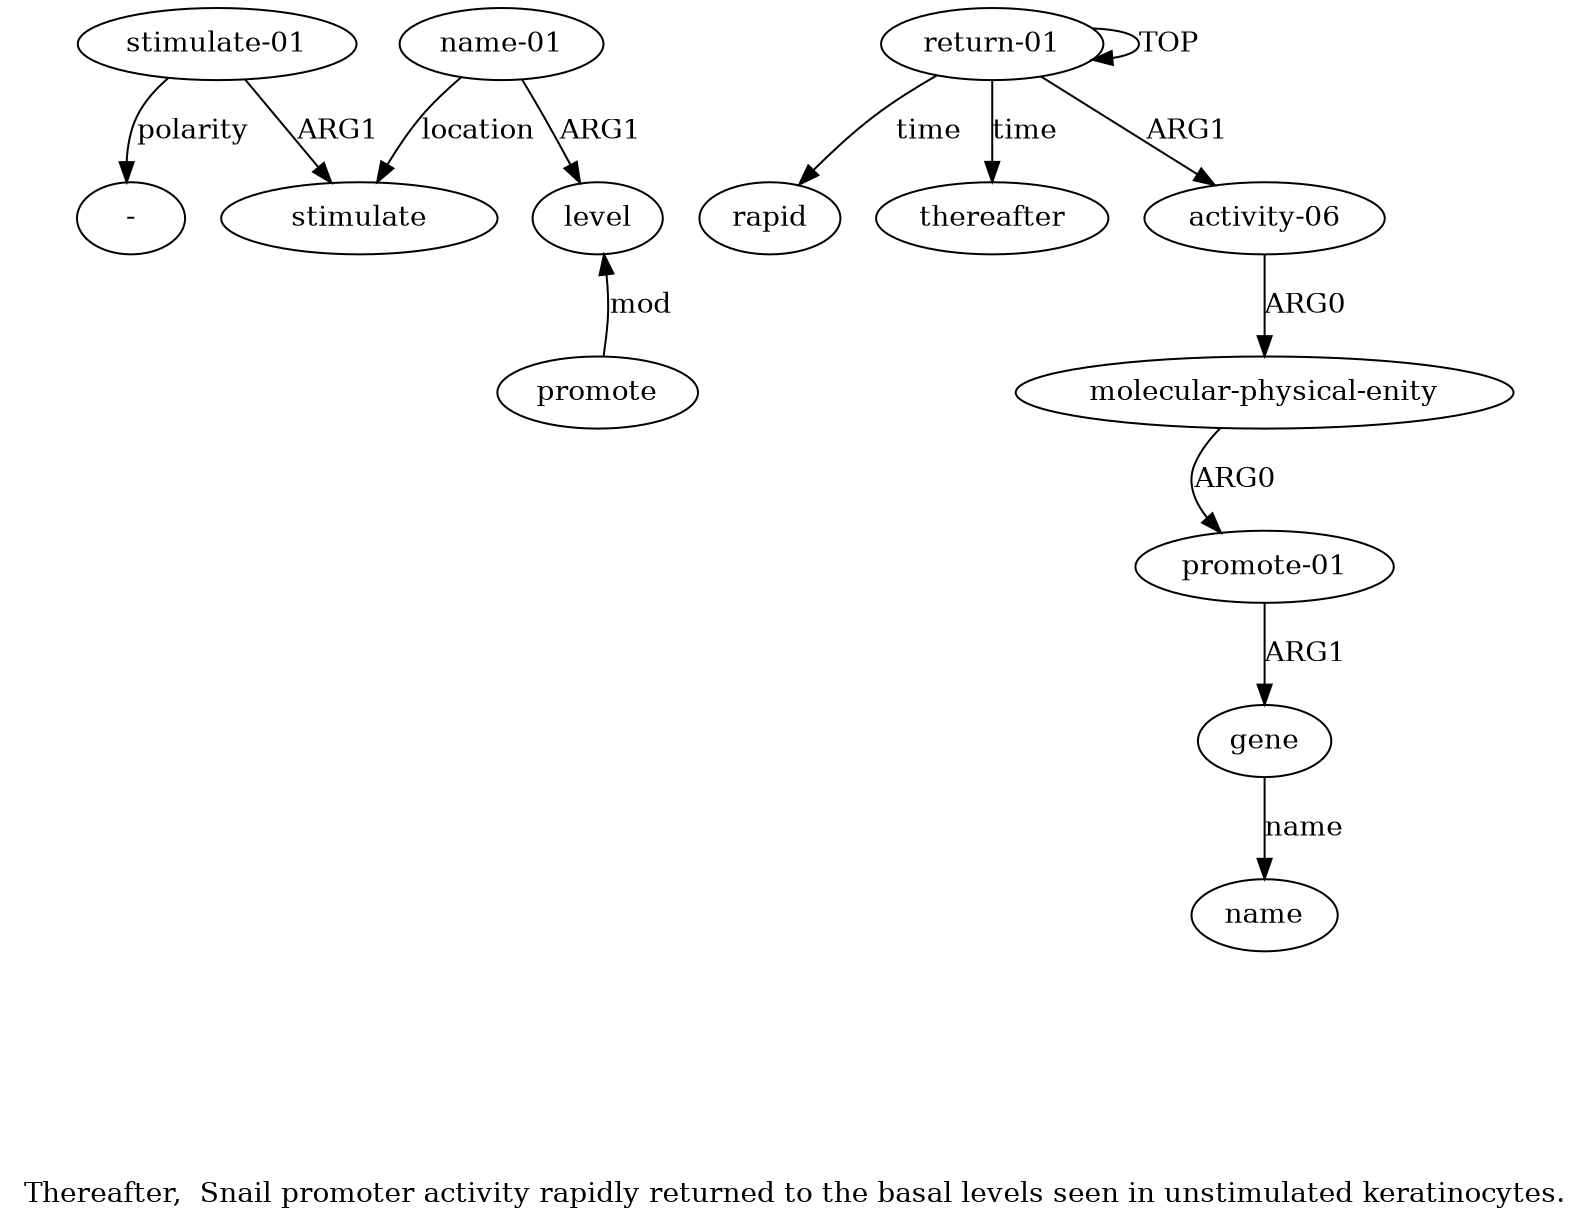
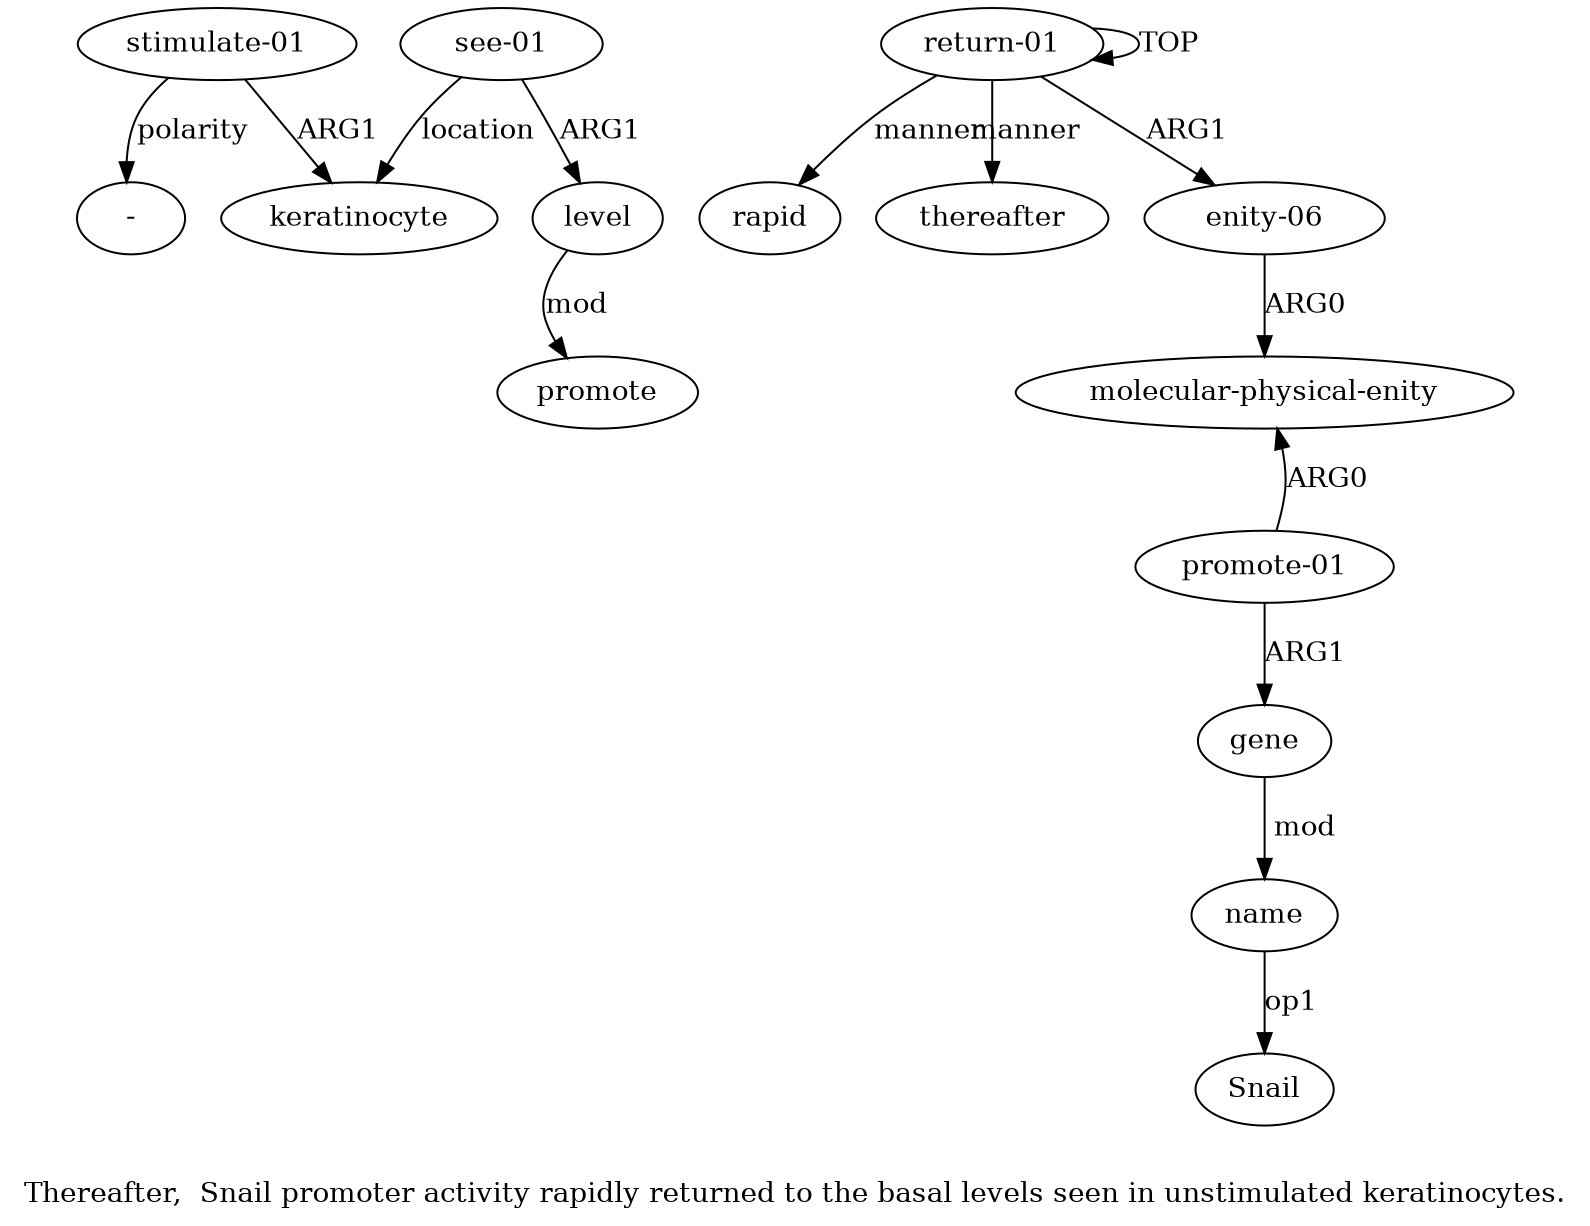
(502, 44) -> (502, 44)
(929, 131) -> (929, 131)
(1025, 131) -> (1025, 131)
(359, 218) -> (359, 218)
(1265, 218) -> (1265, 218)
(608, 316) -> (545, 294)
(1193, 470) -> (1285, 490)
(1305, 828) -> (1305, 828)
none -> (1265, 1090)
